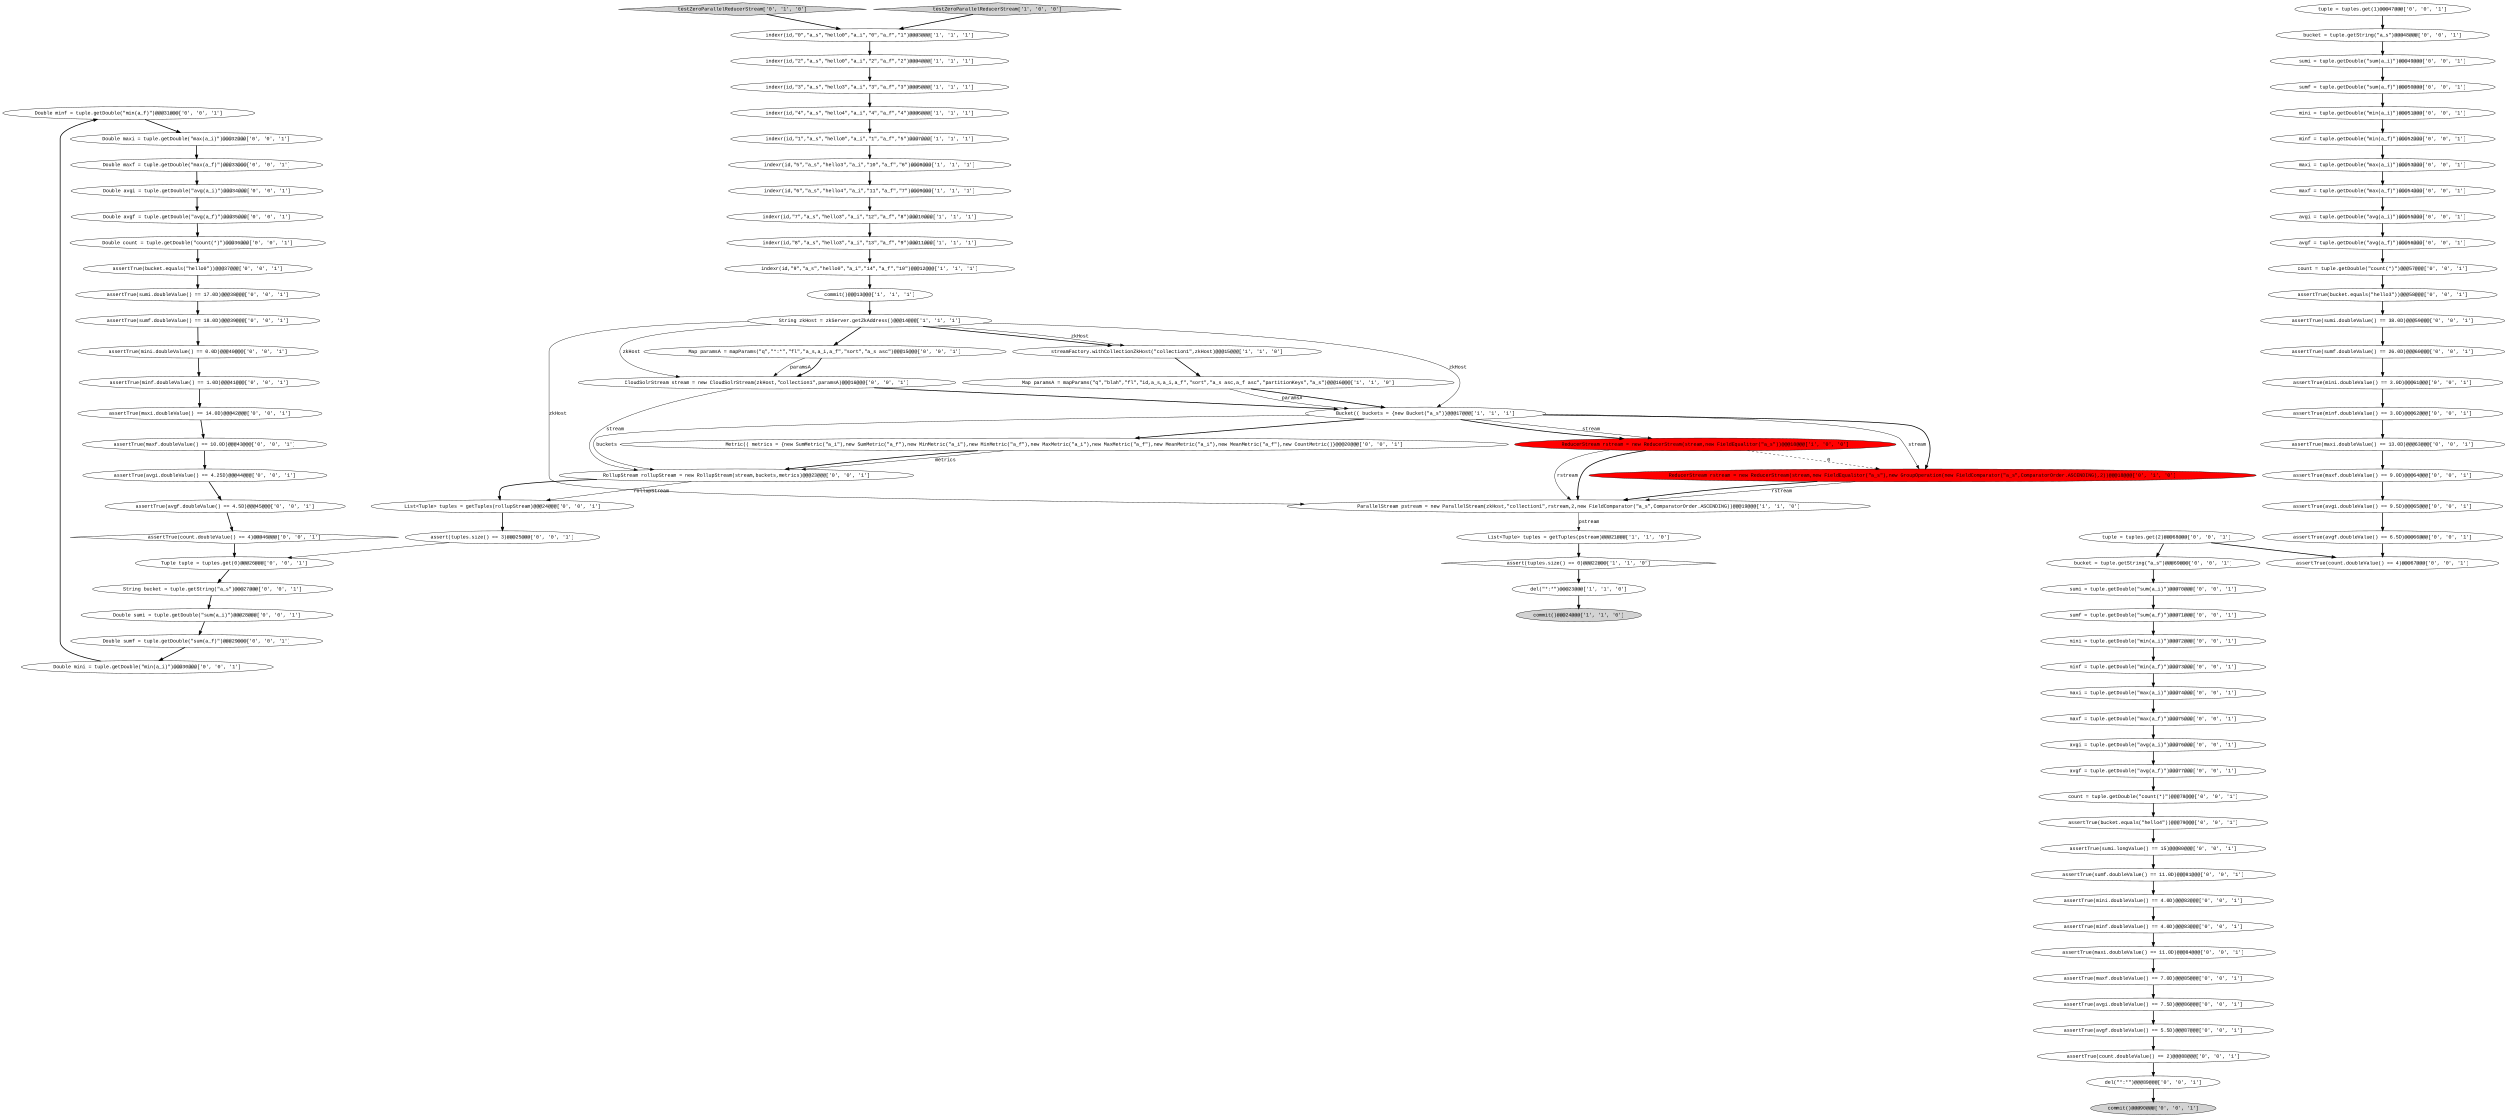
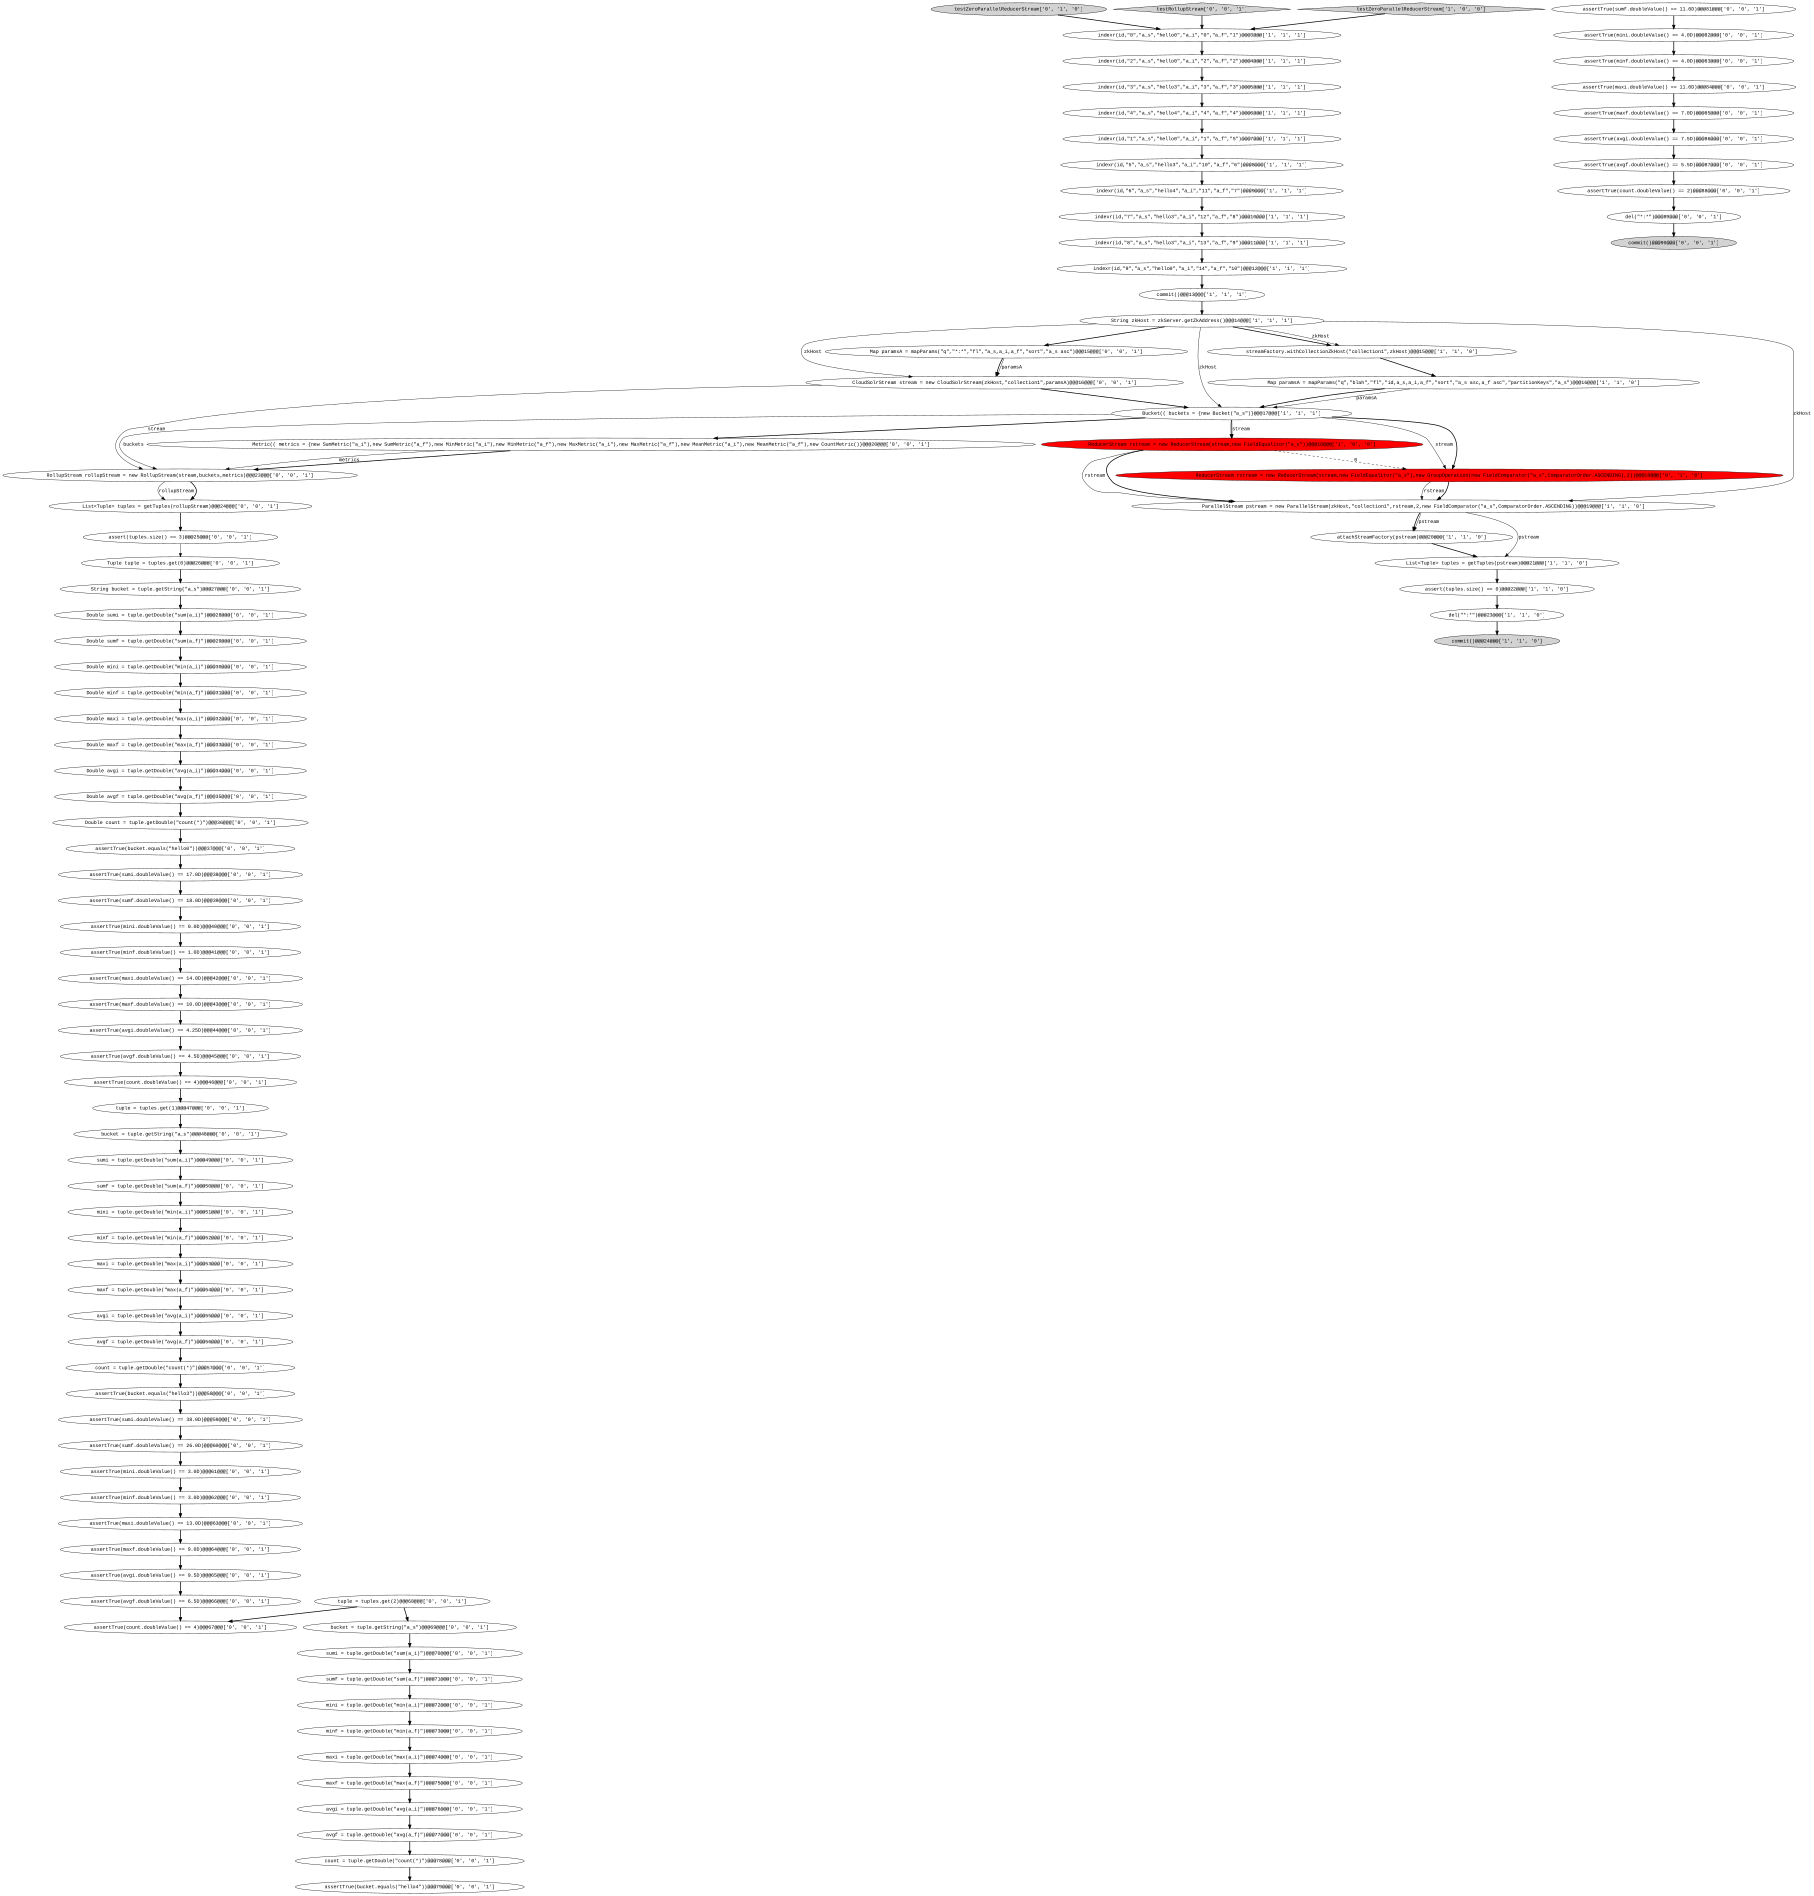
(742, 9) -> (1019, 9)
none -> (1202, 9)
(234, 537) -> (180, 1082)
none -> (1412, 537)
(234, 548) -> (180, 1094)
(1579, 563) -> (1497, 589)
(2153, 849) -> none
